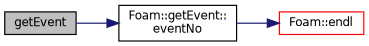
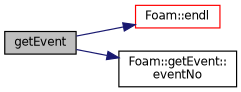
(252, 23) -> (100, 32)
